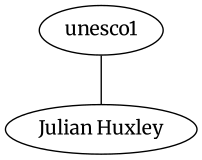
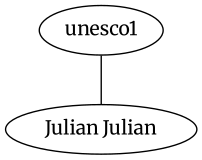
(101, 129) -> (101, 129)
